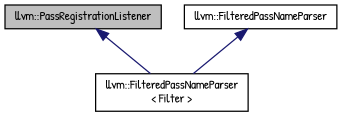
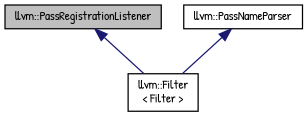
(261, 17) -> (243, 17)
(172, 92) -> (163, 92)
